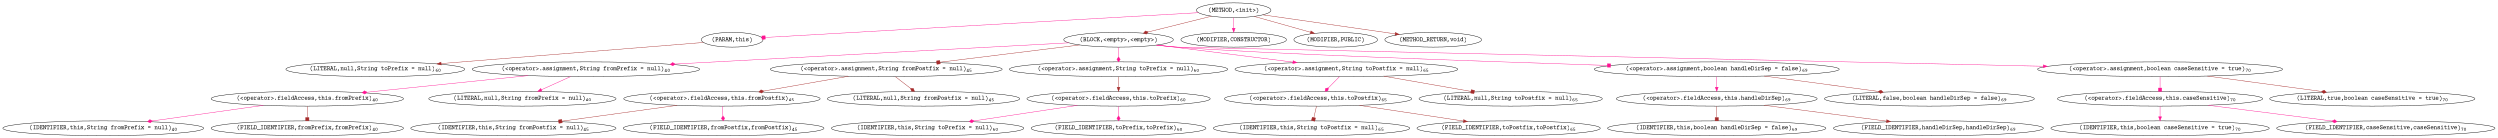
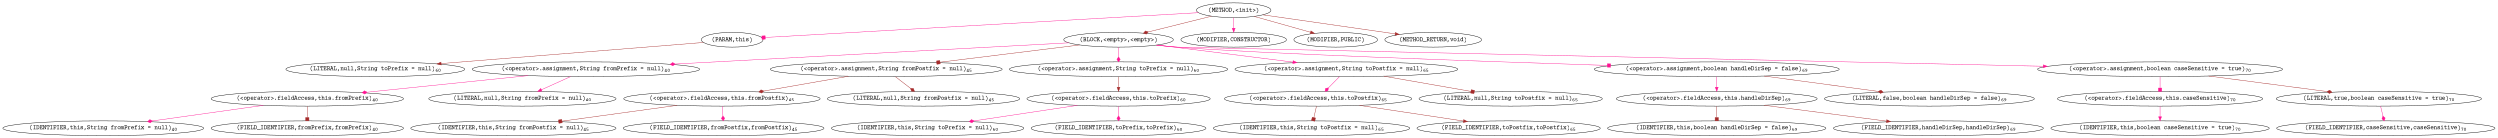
(2270, 113) -> (2382, 111)
